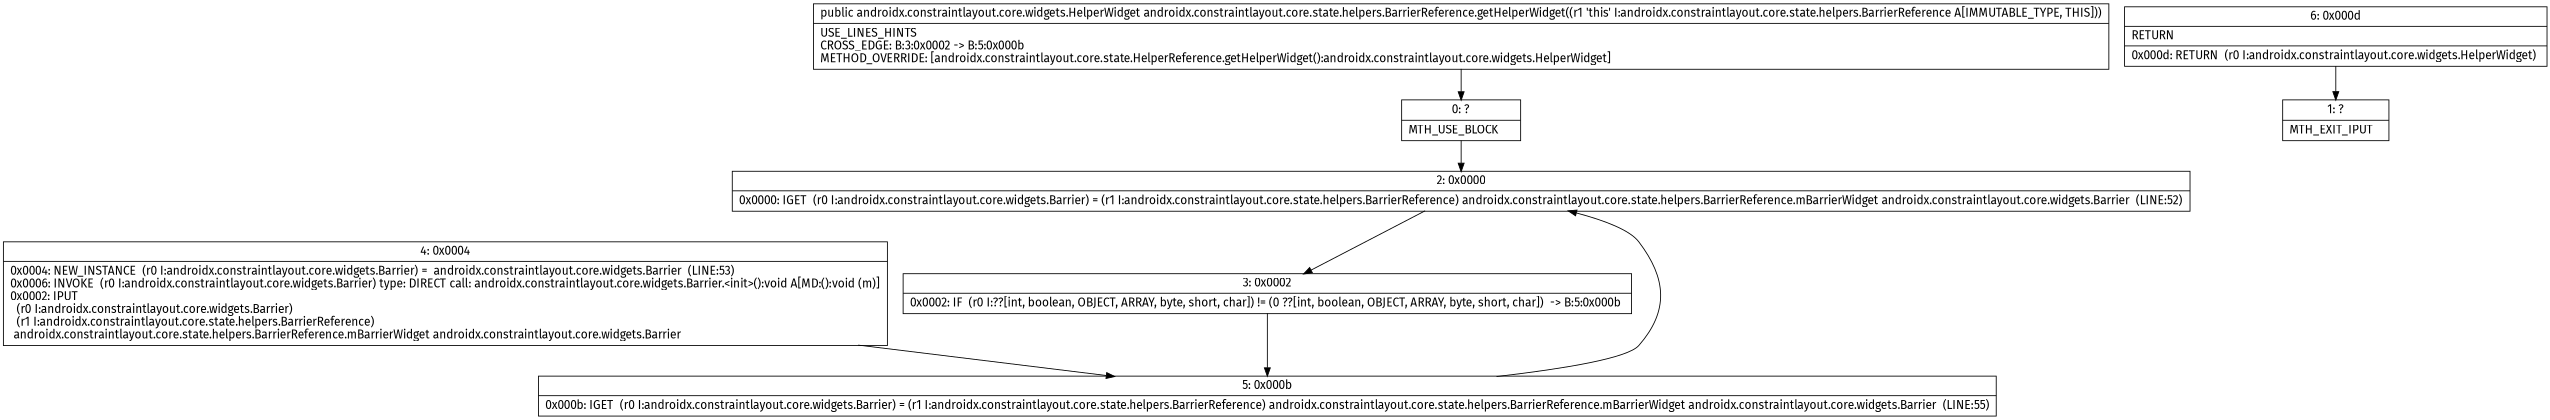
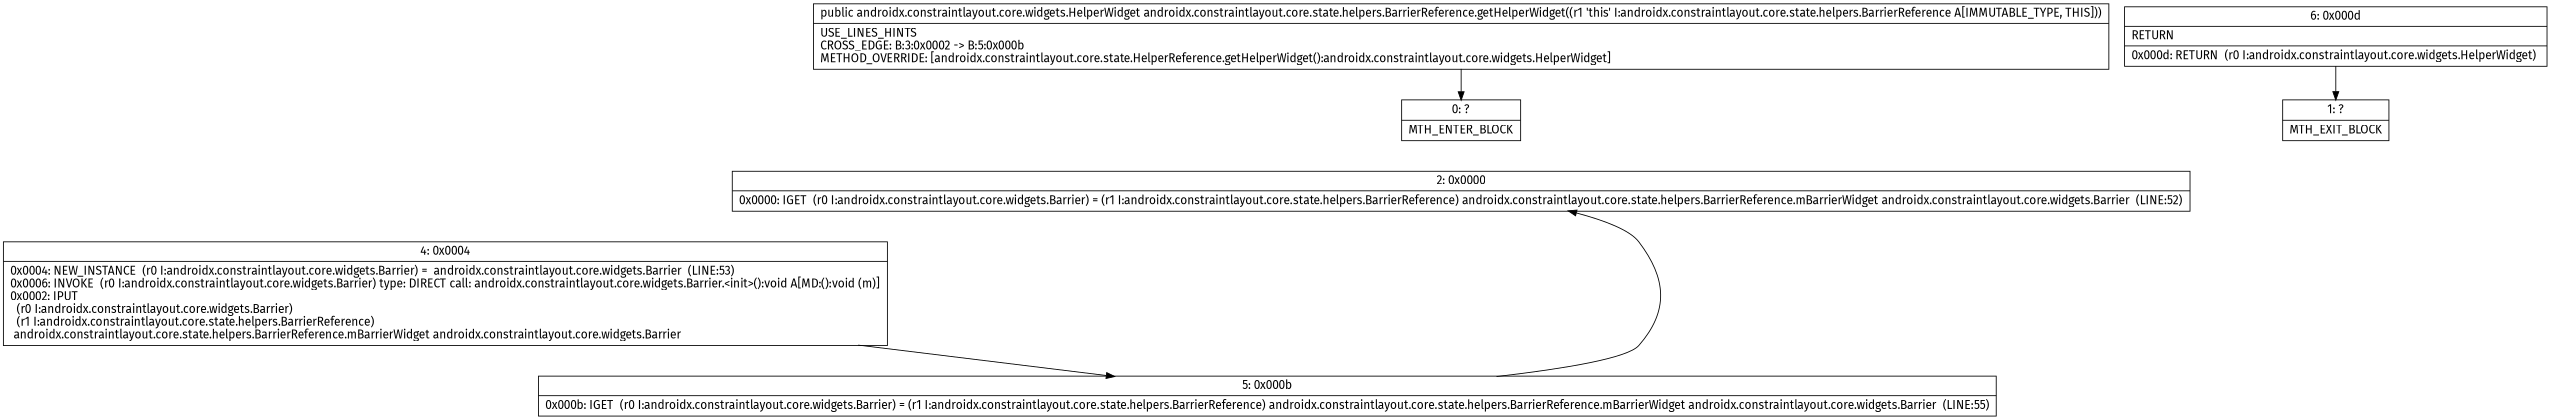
(1454, 130) -> (1461, 130)
(2332, 130) -> (2336, 130)
(1461, 152) -> none
(1267, 294) -> none
